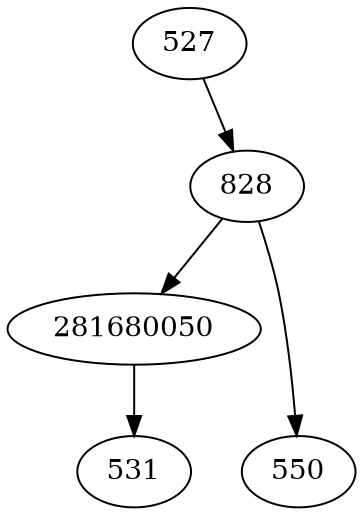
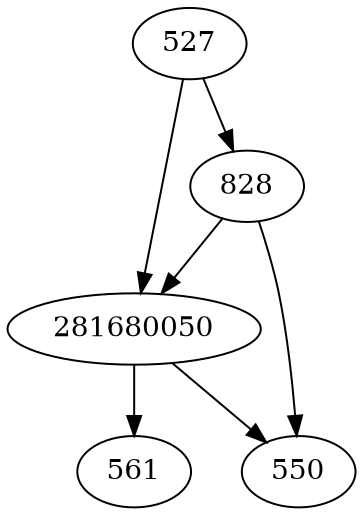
none -> (164, 177)
none -> (212, 396)
(134, 472) -> (134, 472)
